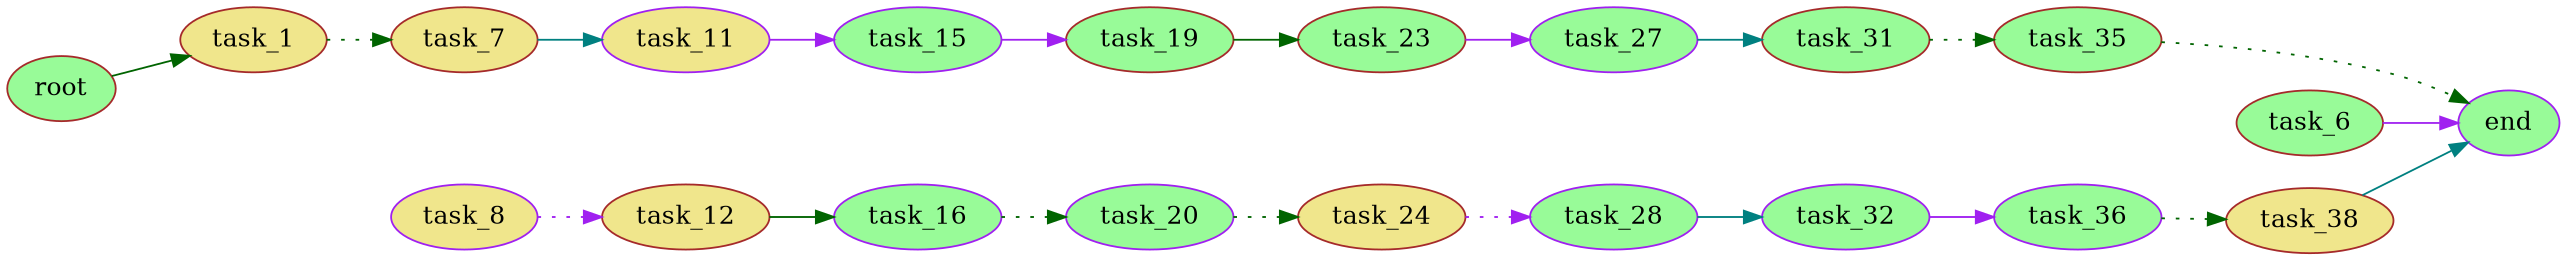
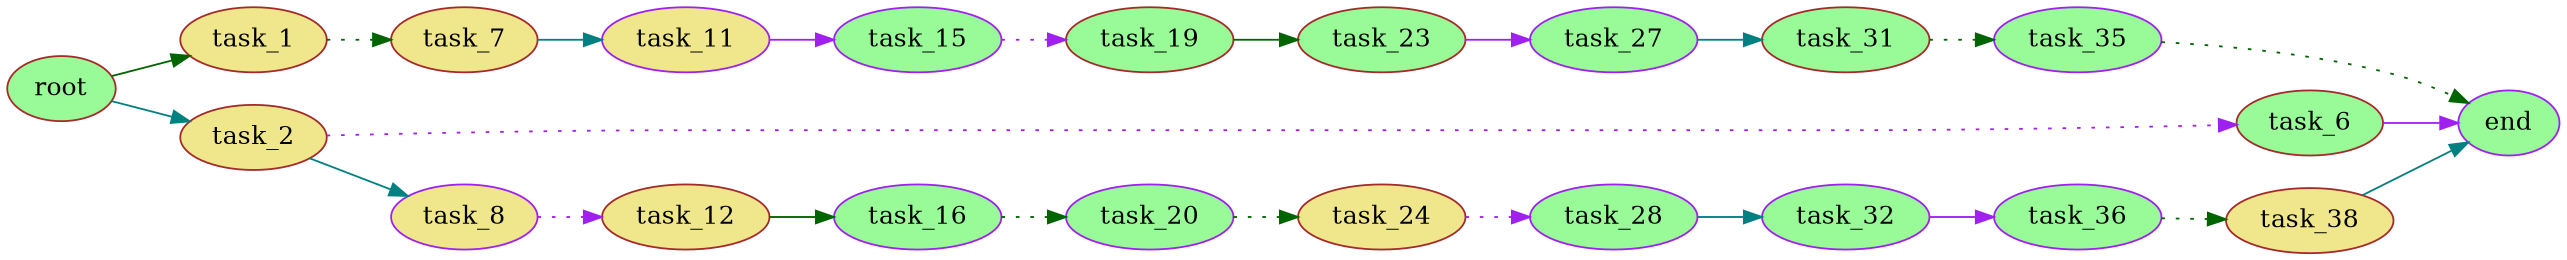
(1024, 40) -> (1024, 40)
(2078, 40) -> (2078, 40)
none -> (254, 137)
